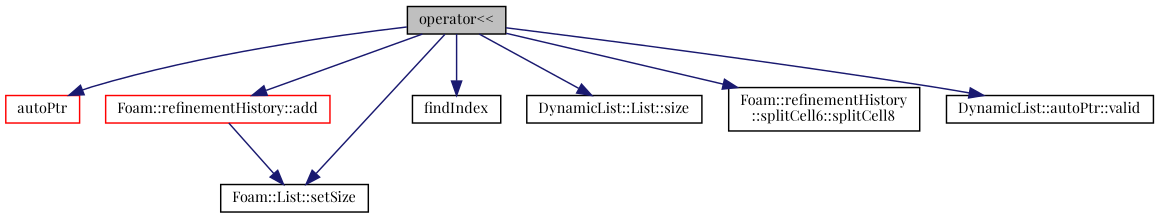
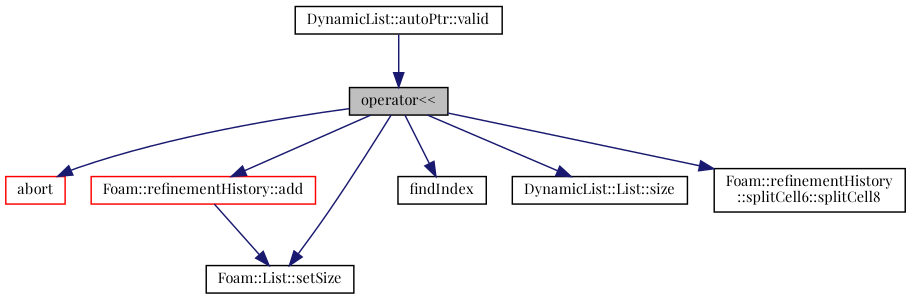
(738, 58) -> (399, 53)
(43, 109) -> (35, 190)
